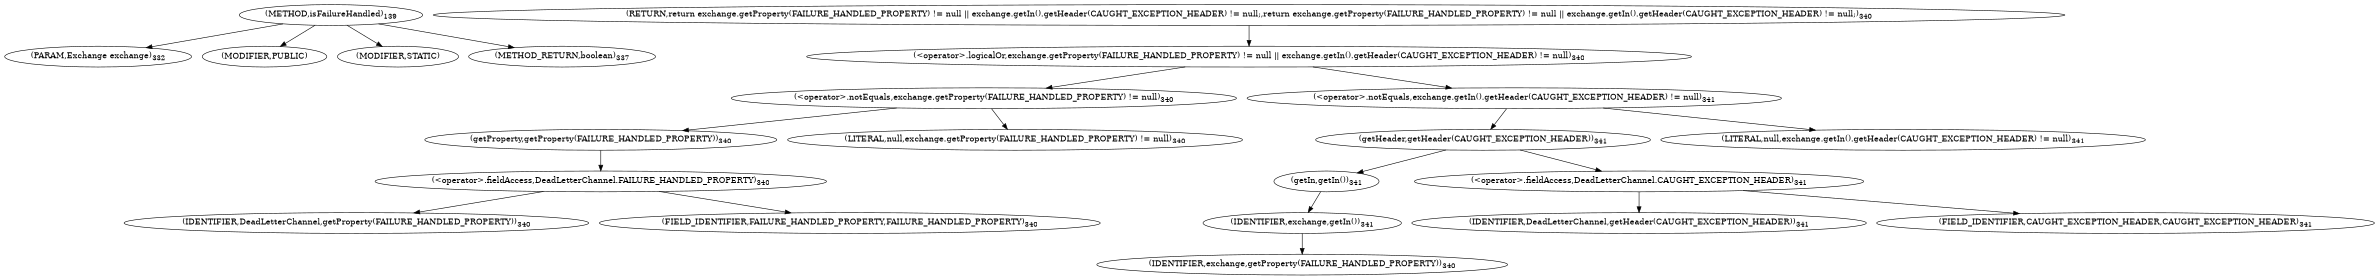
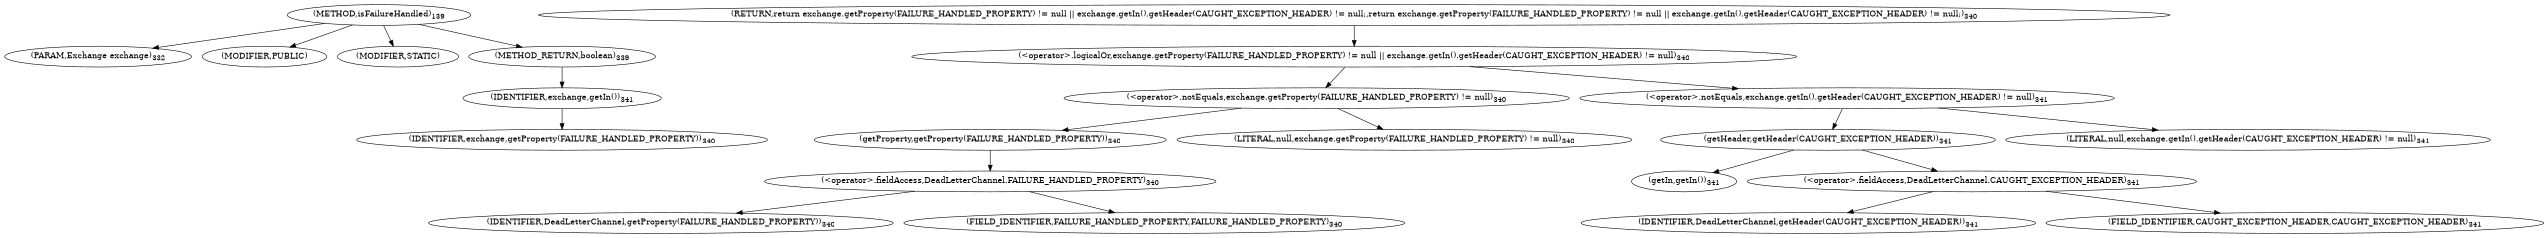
(623, 56) -> (623, 56)
(1316, 200) -> (562, 75)
